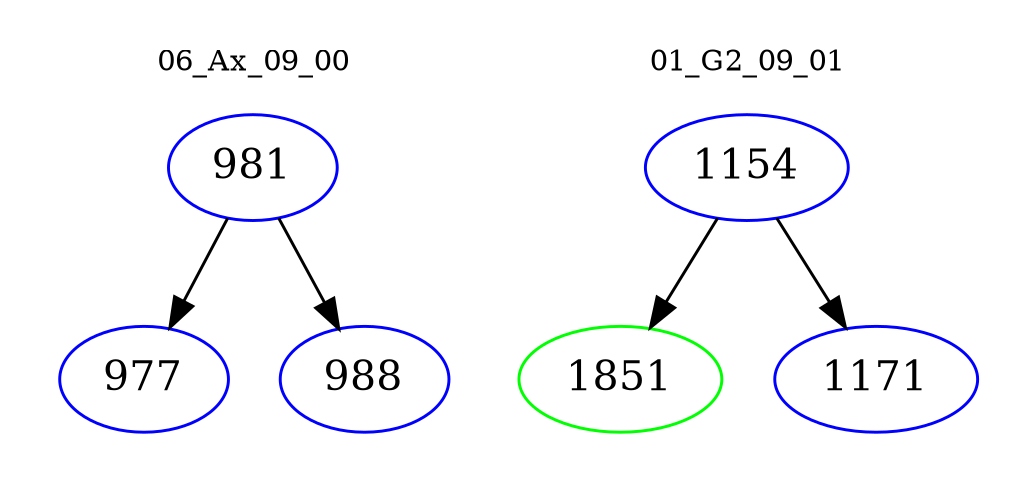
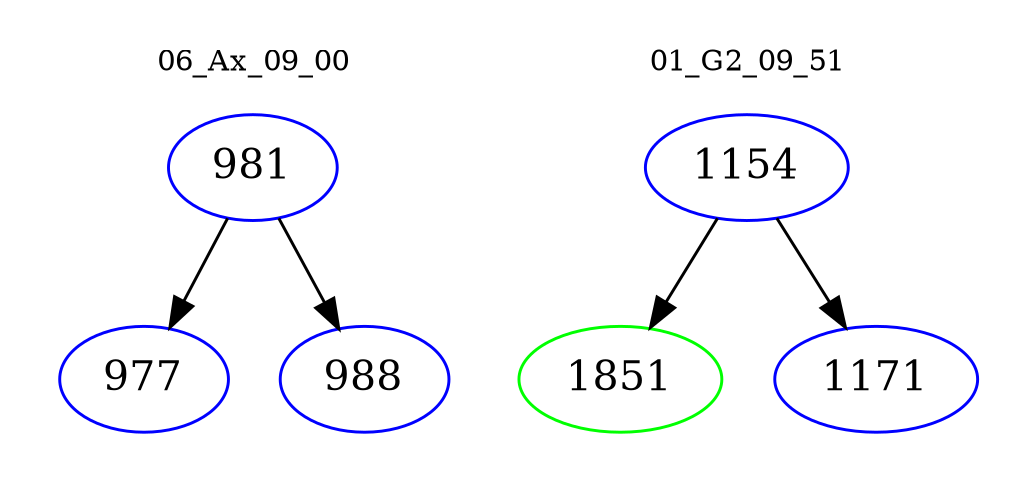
(748, 63) -> (748, 63)
